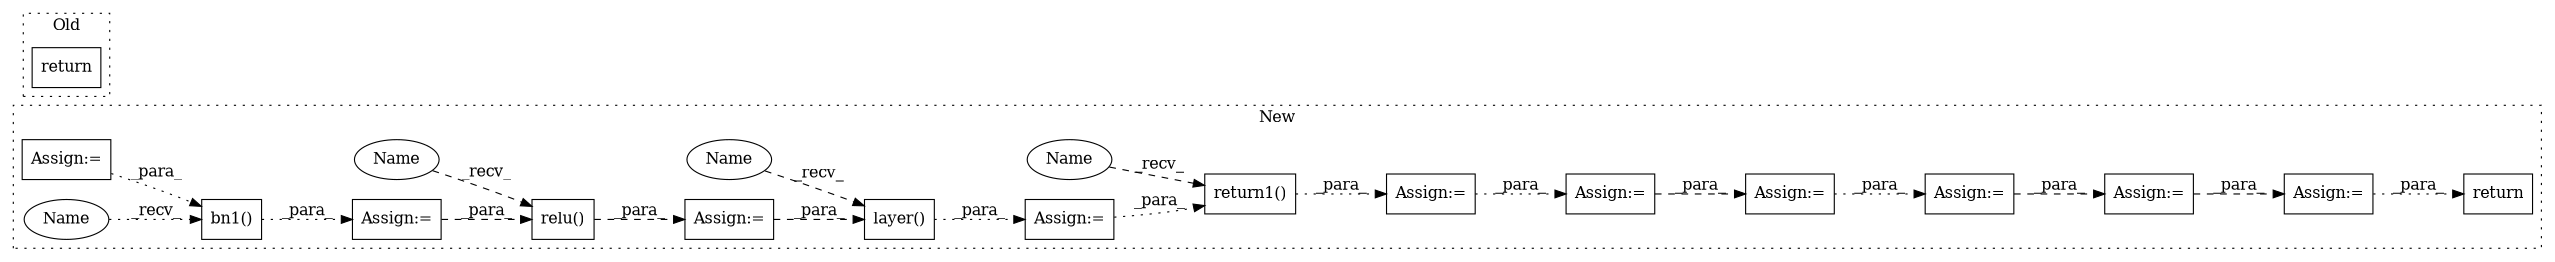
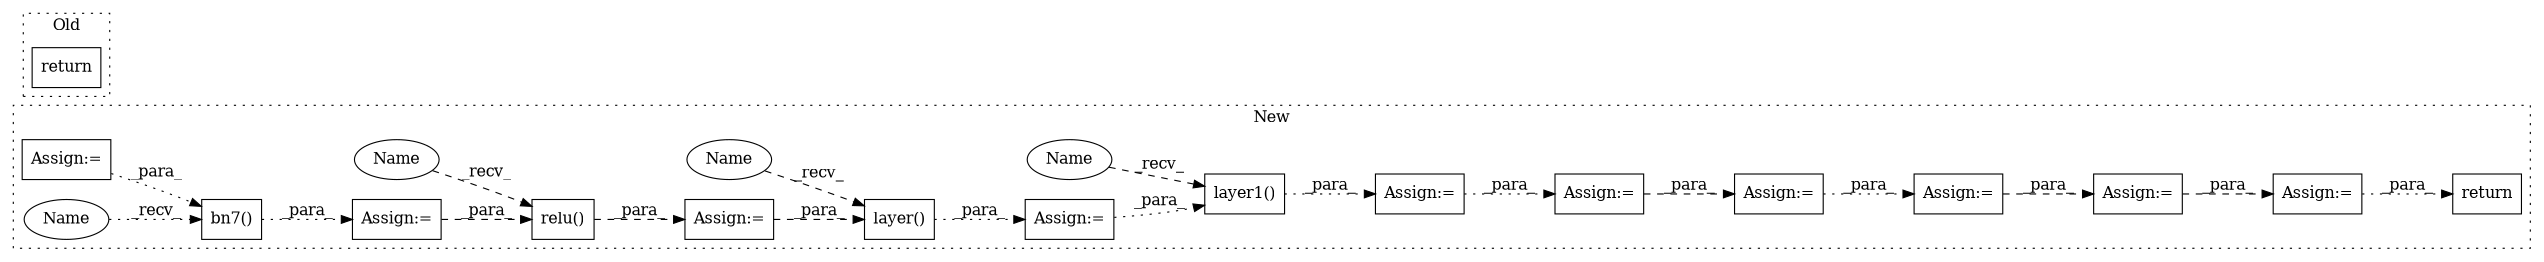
(1250, 194) -> (1245, 194)
(232, 219) -> (232, 219)
